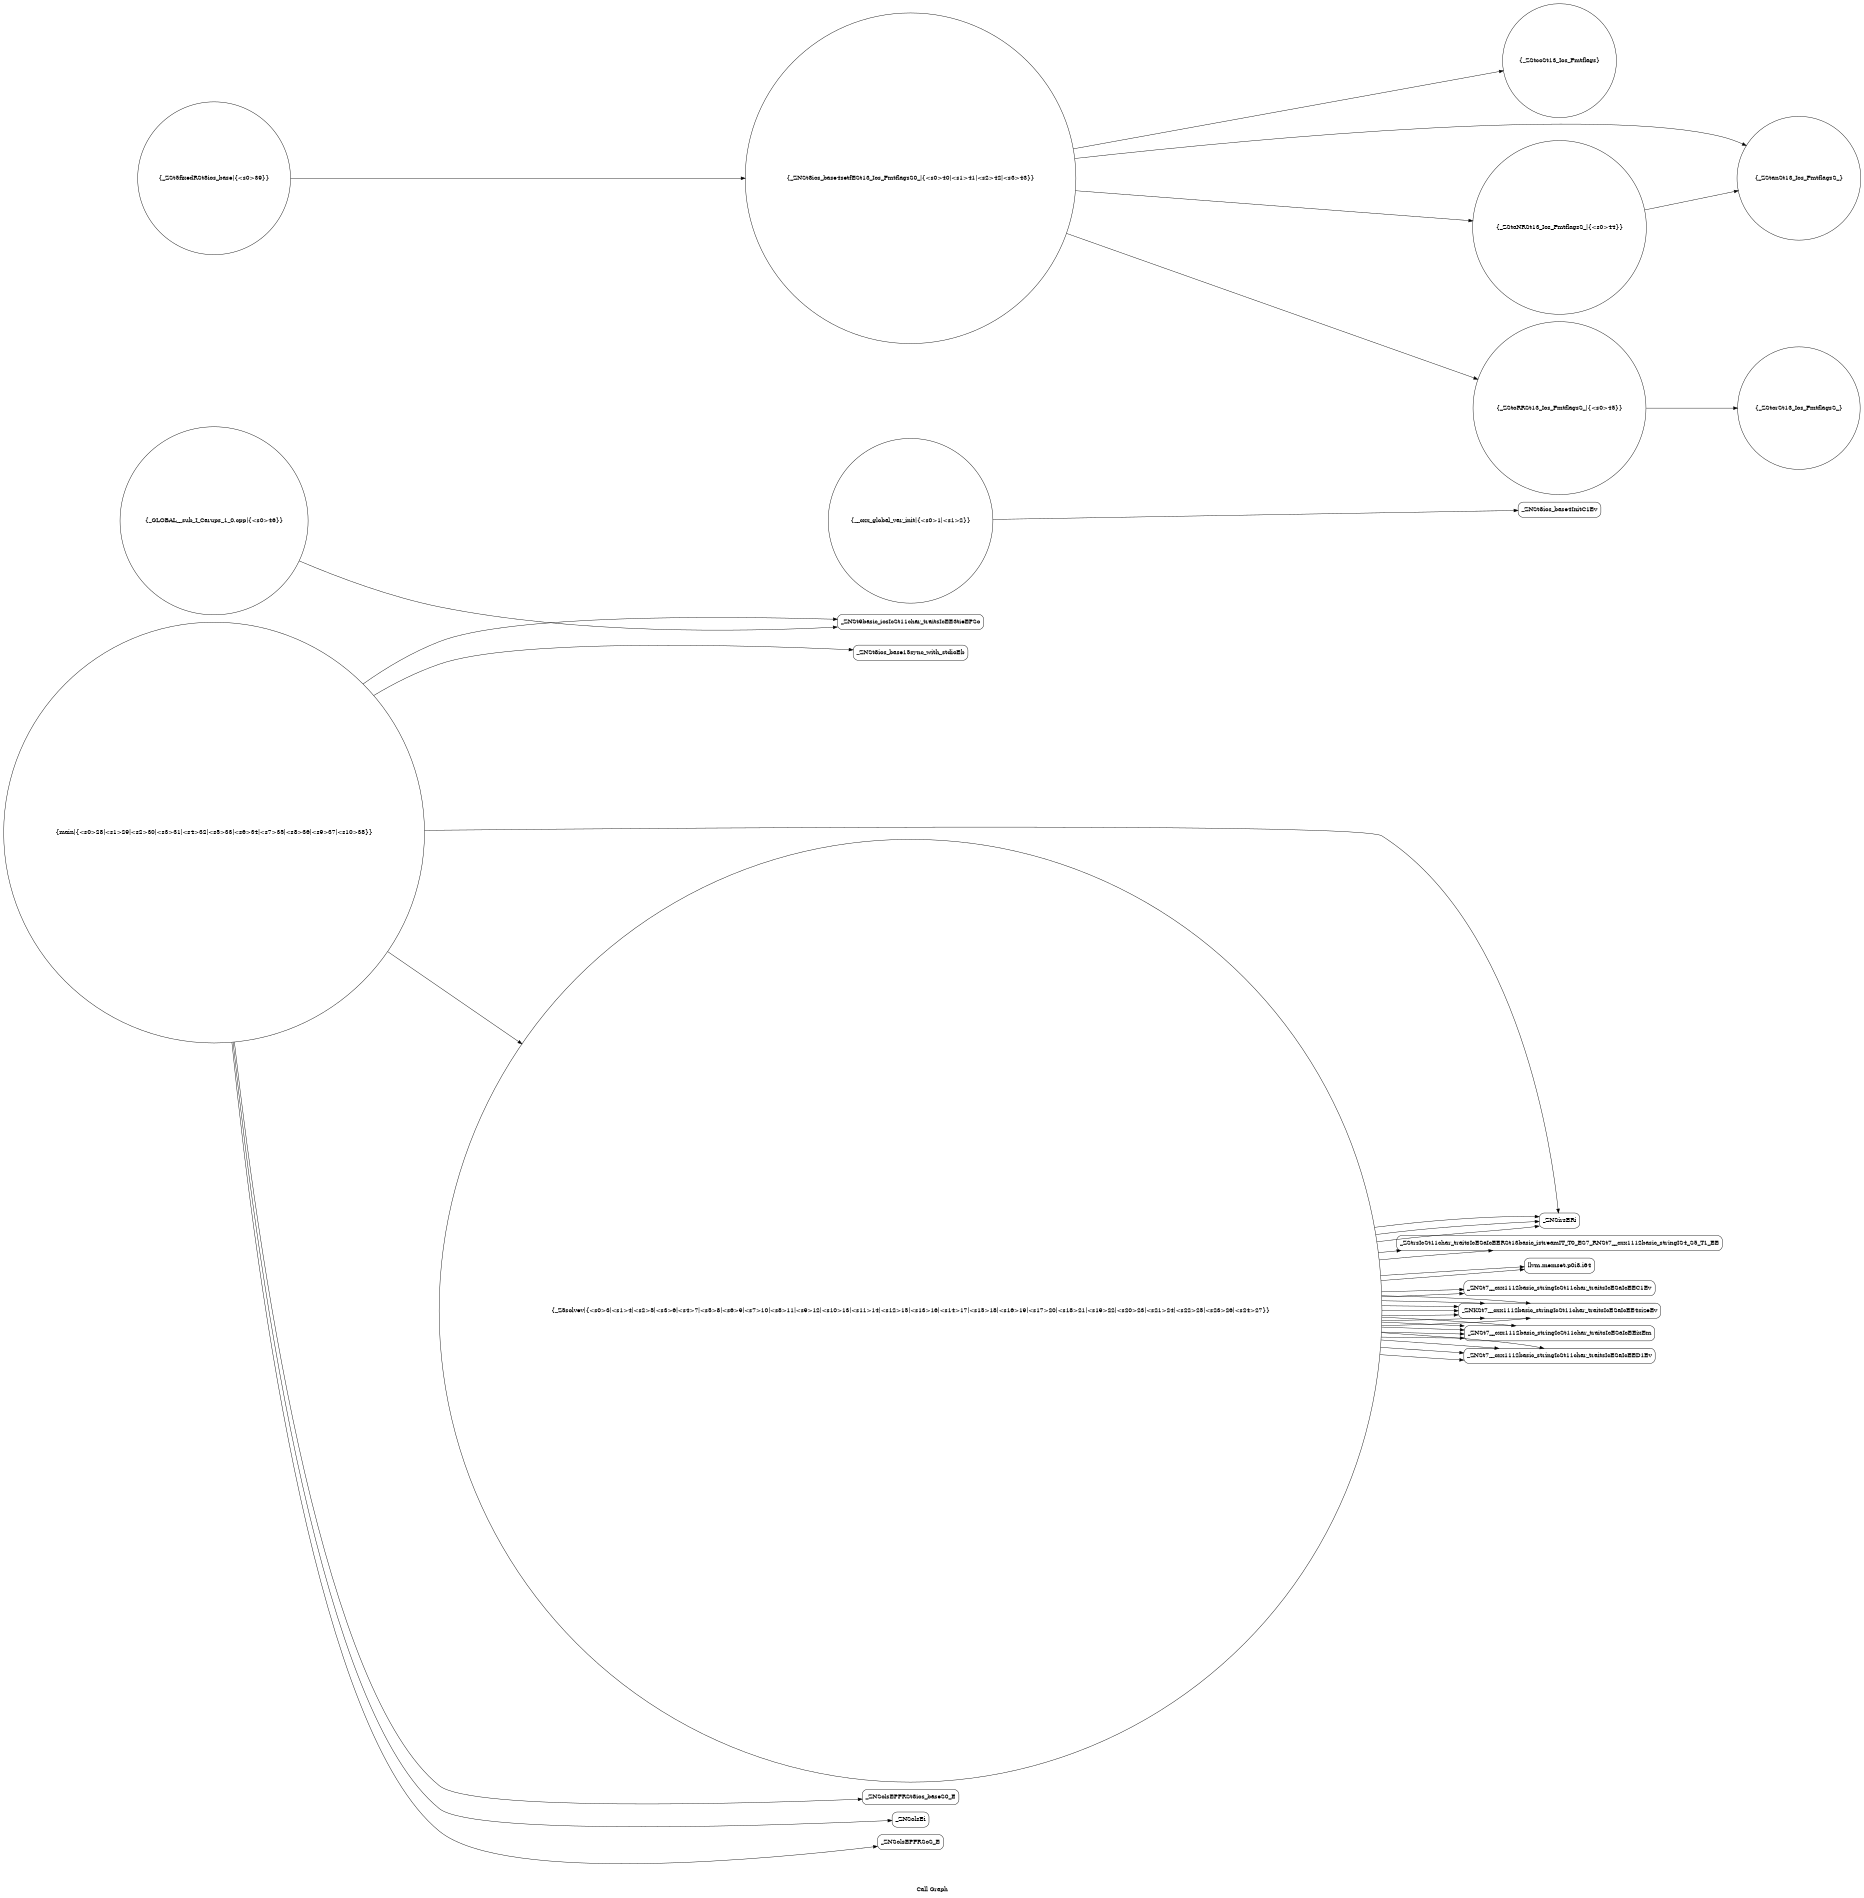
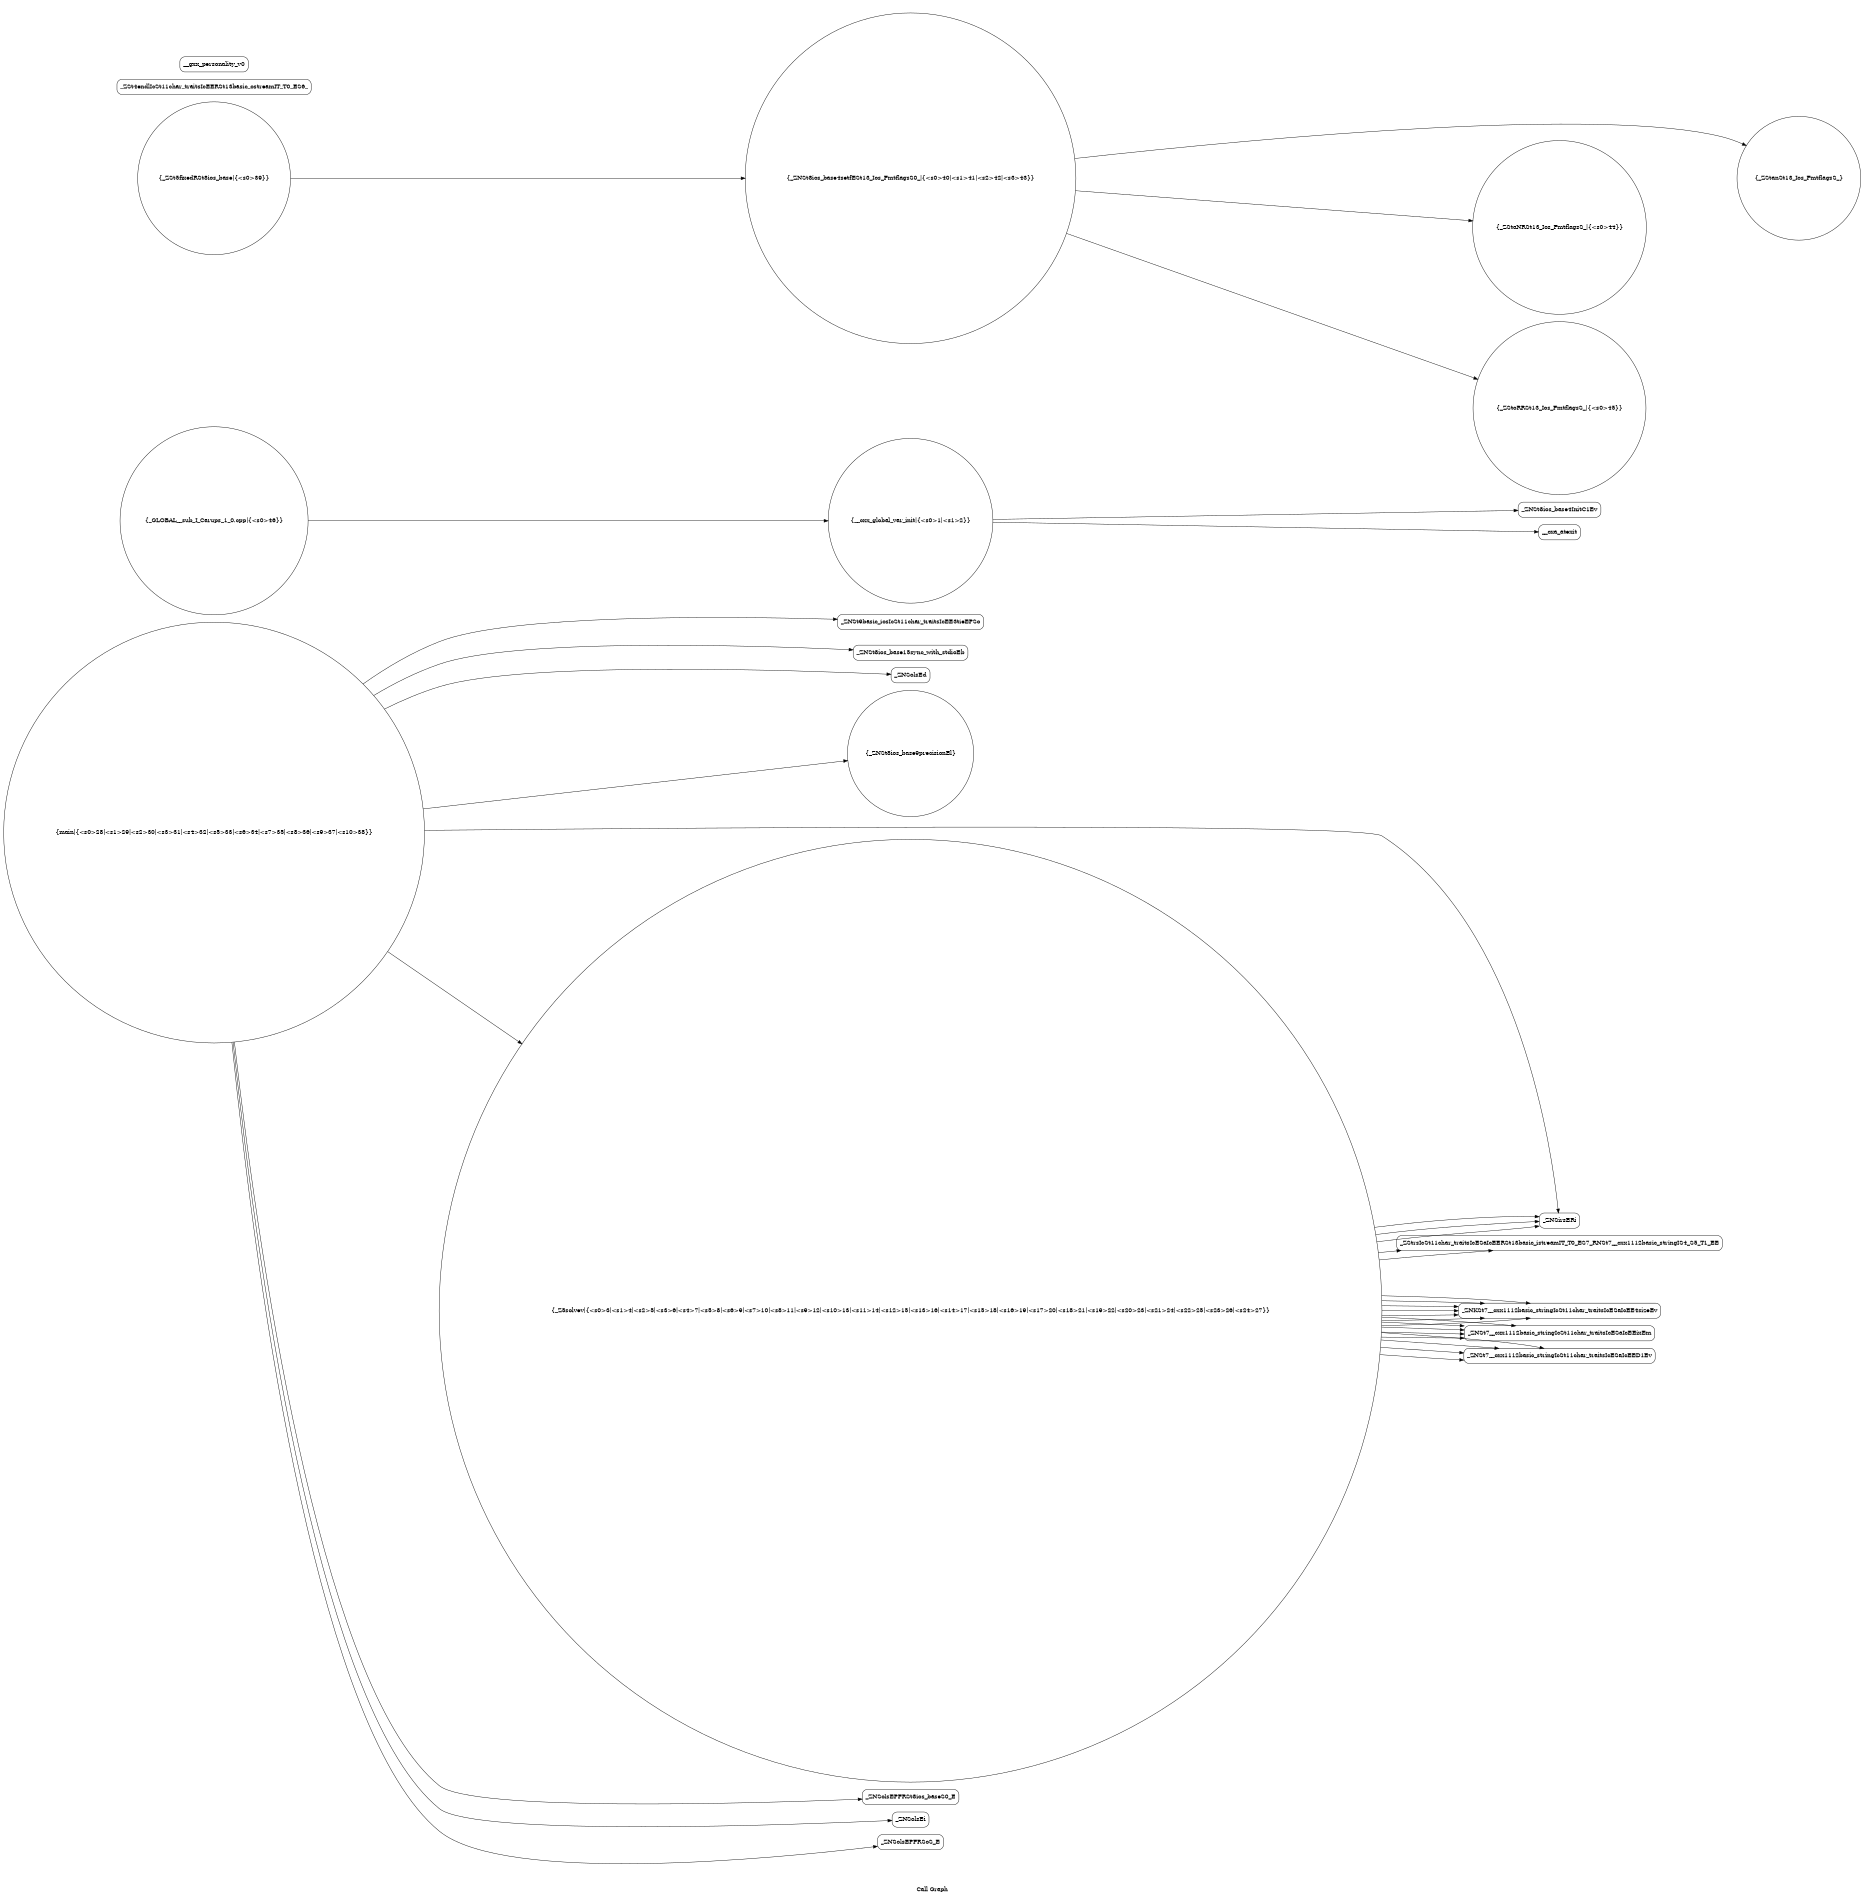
(1559, 61) -> none
none -> (214, 64)
none -> (214, 87)
(1689, 201) -> none
(1799, 408) -> none
none -> (1559, 532)
(575, 625) -> (566, 521)
none -> (911, 675)
none -> (911, 754)
(1559, 1266) -> none
(1559, 1288) -> none
